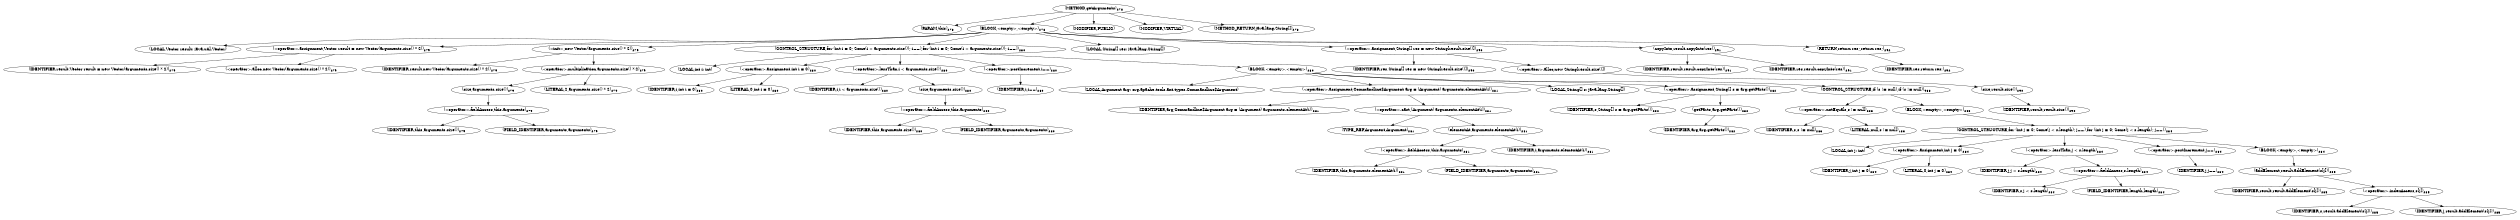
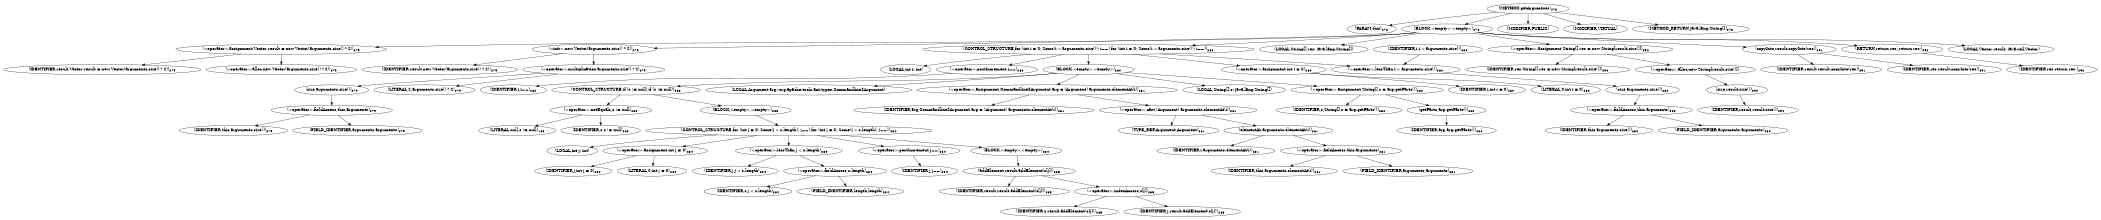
(876, 79) -> (1413, 59)
